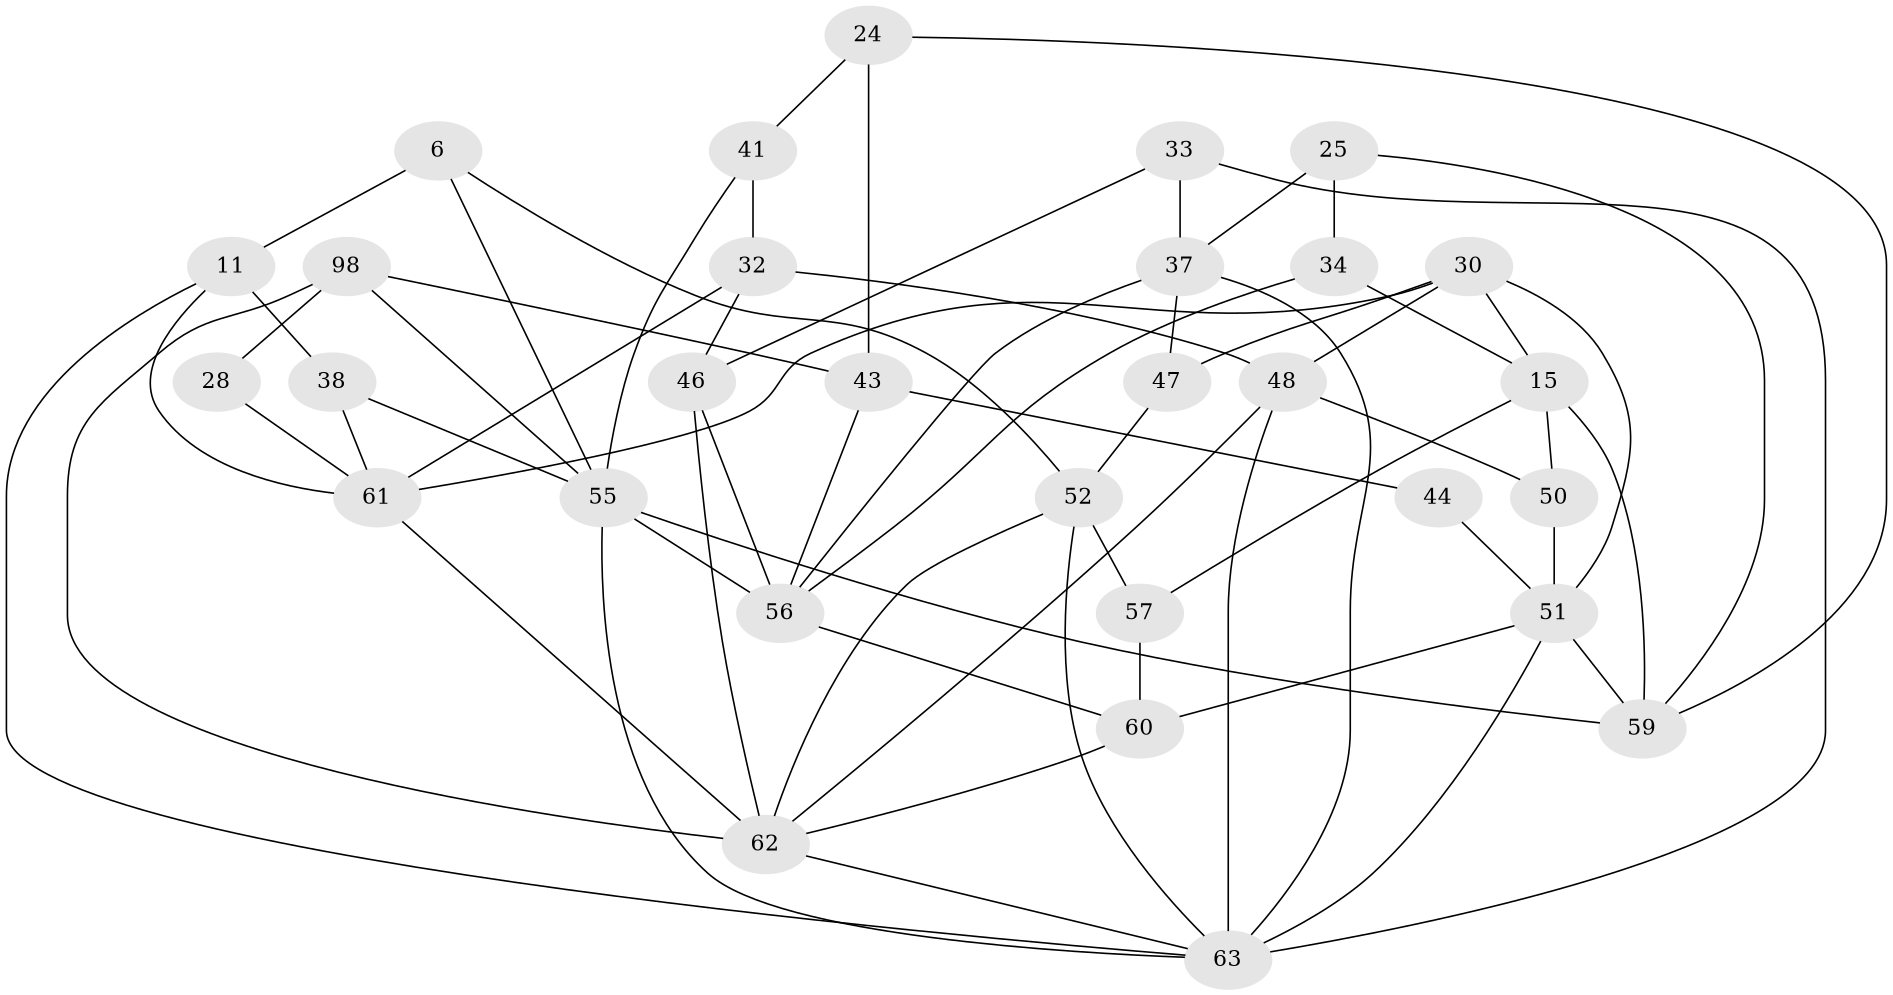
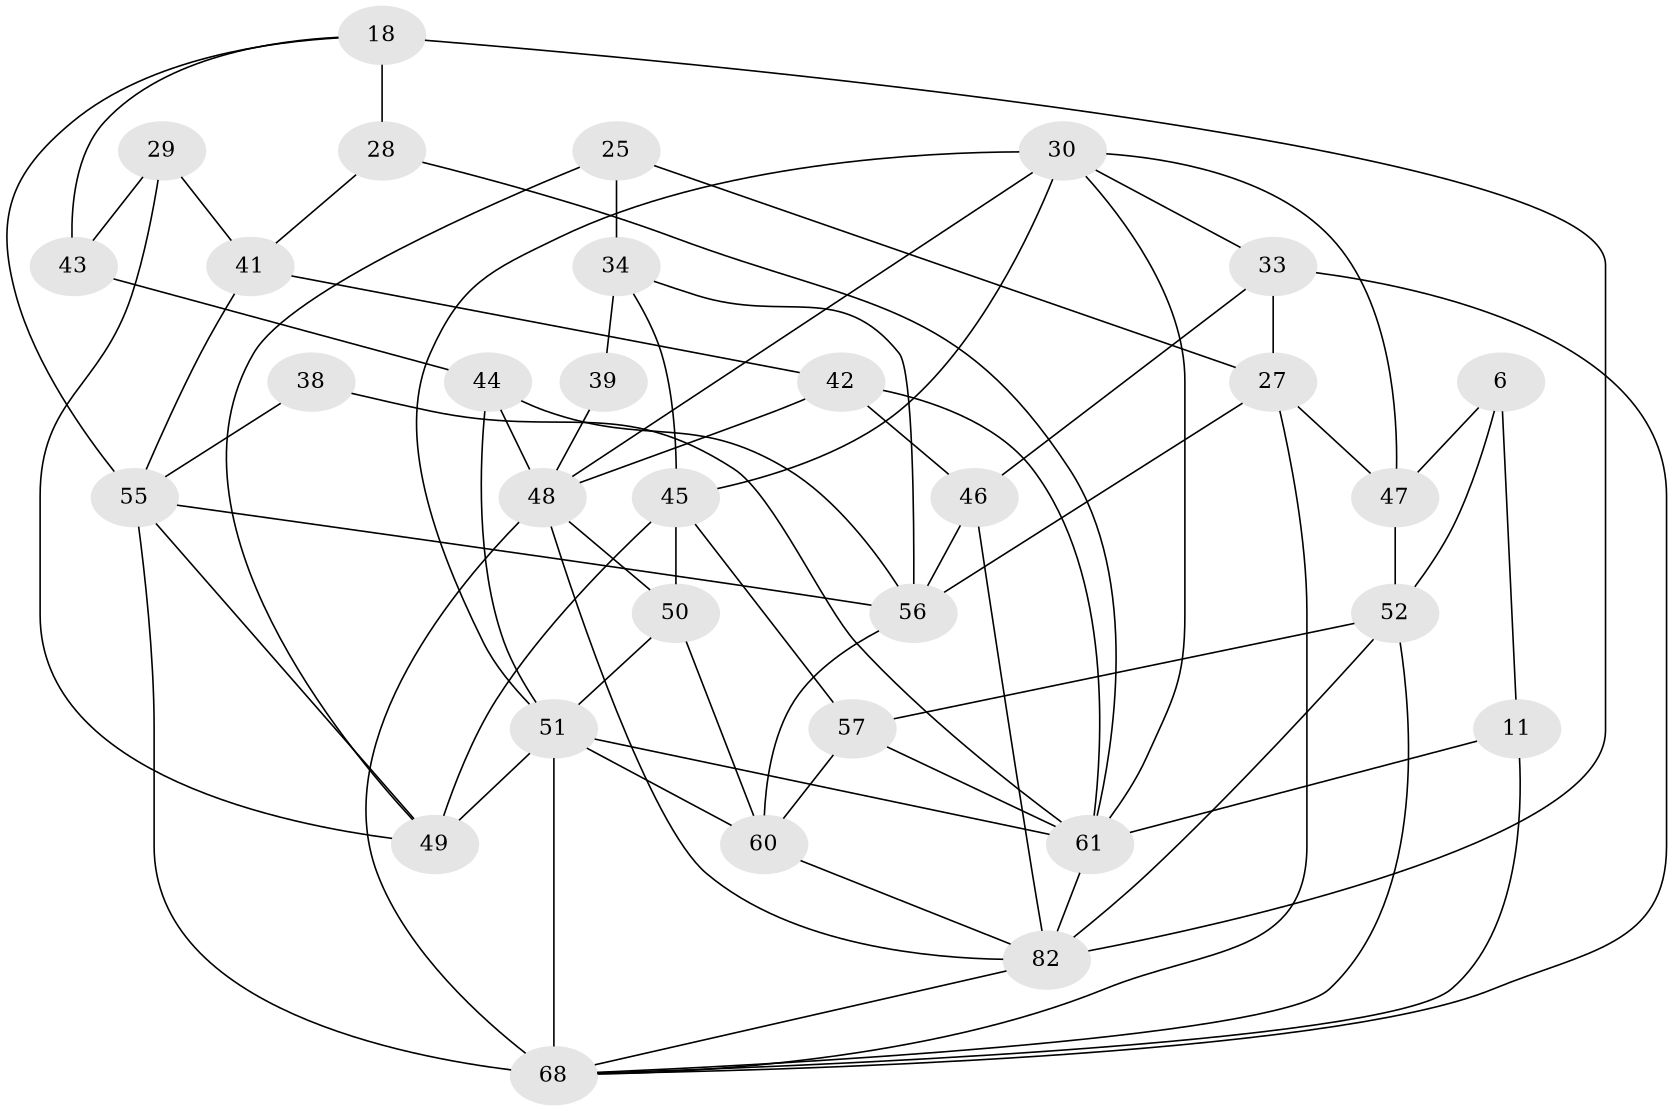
(869, 35) -> (162, 151)
none -> (316, 209)
none -> (1168, 209)
(347, 267) -> (382, 35)
(753, 267) -> (841, 382)
(1180, 267) -> (1273, 382)
(275, 316) -> none
(521, 324) -> (1448, 440)
none -> (604, 382)
(1545, 382) -> (676, 498)
none -> (515, 440)
(825, 497) -> (735, 445)
none -> (720, 729)
(1642, 729) -> (435, 845)
none -> (822, 787)
none -> (971, 787)
(766, 845) -> (1047, 960)
(1228, 960) -> (554, 1076)
